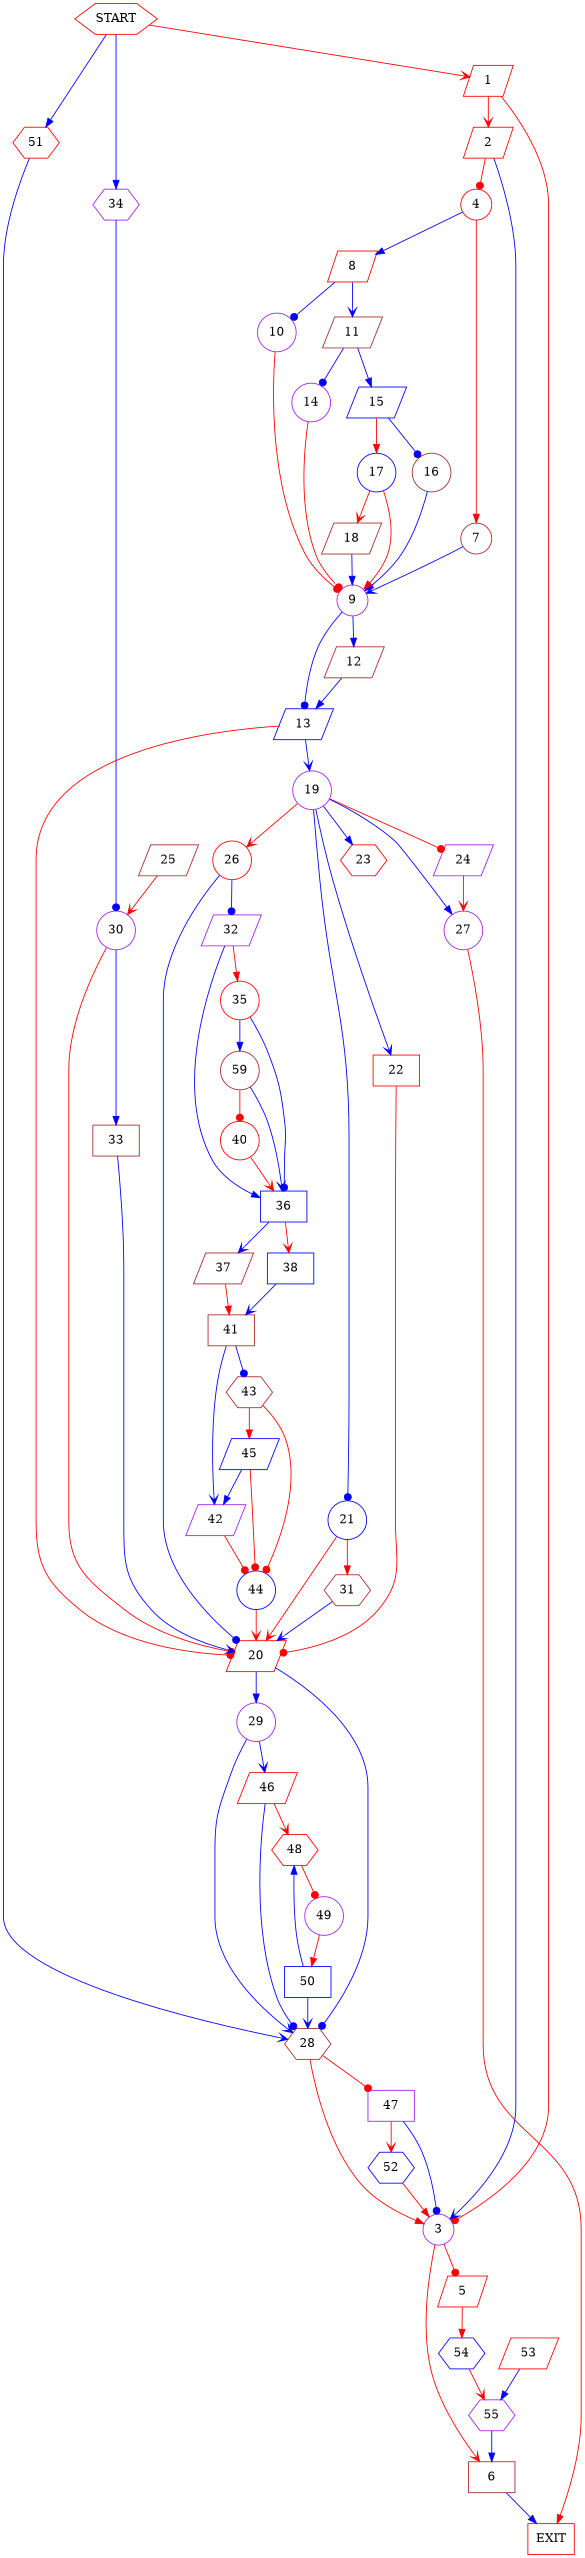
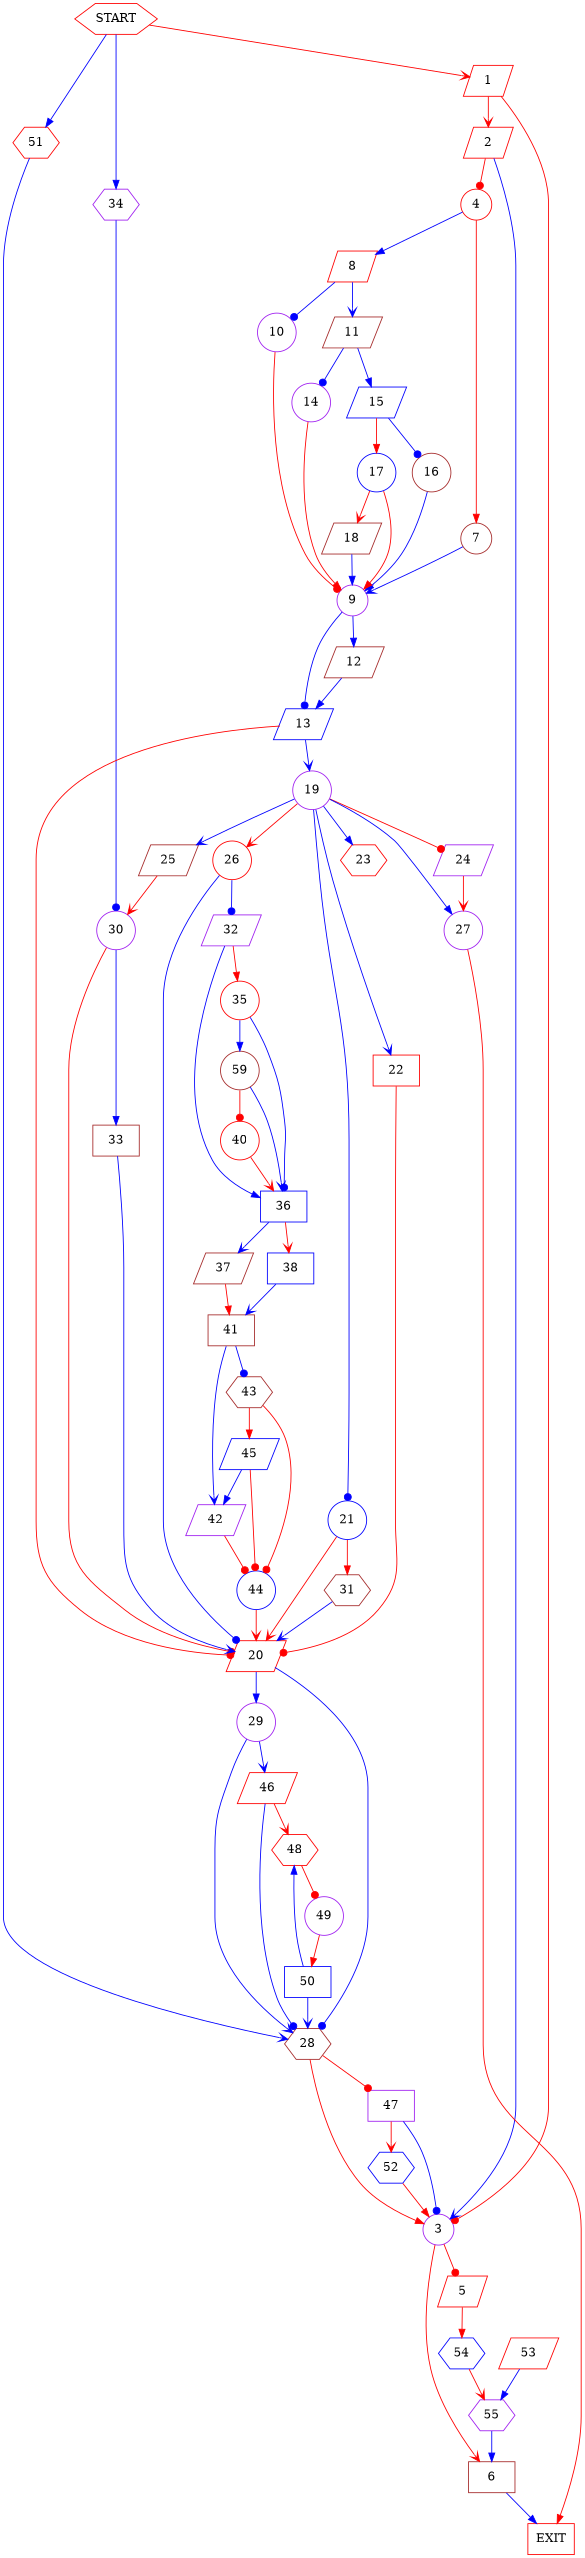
(305, 506) -> (305, 506)
none -> (249, 820)
